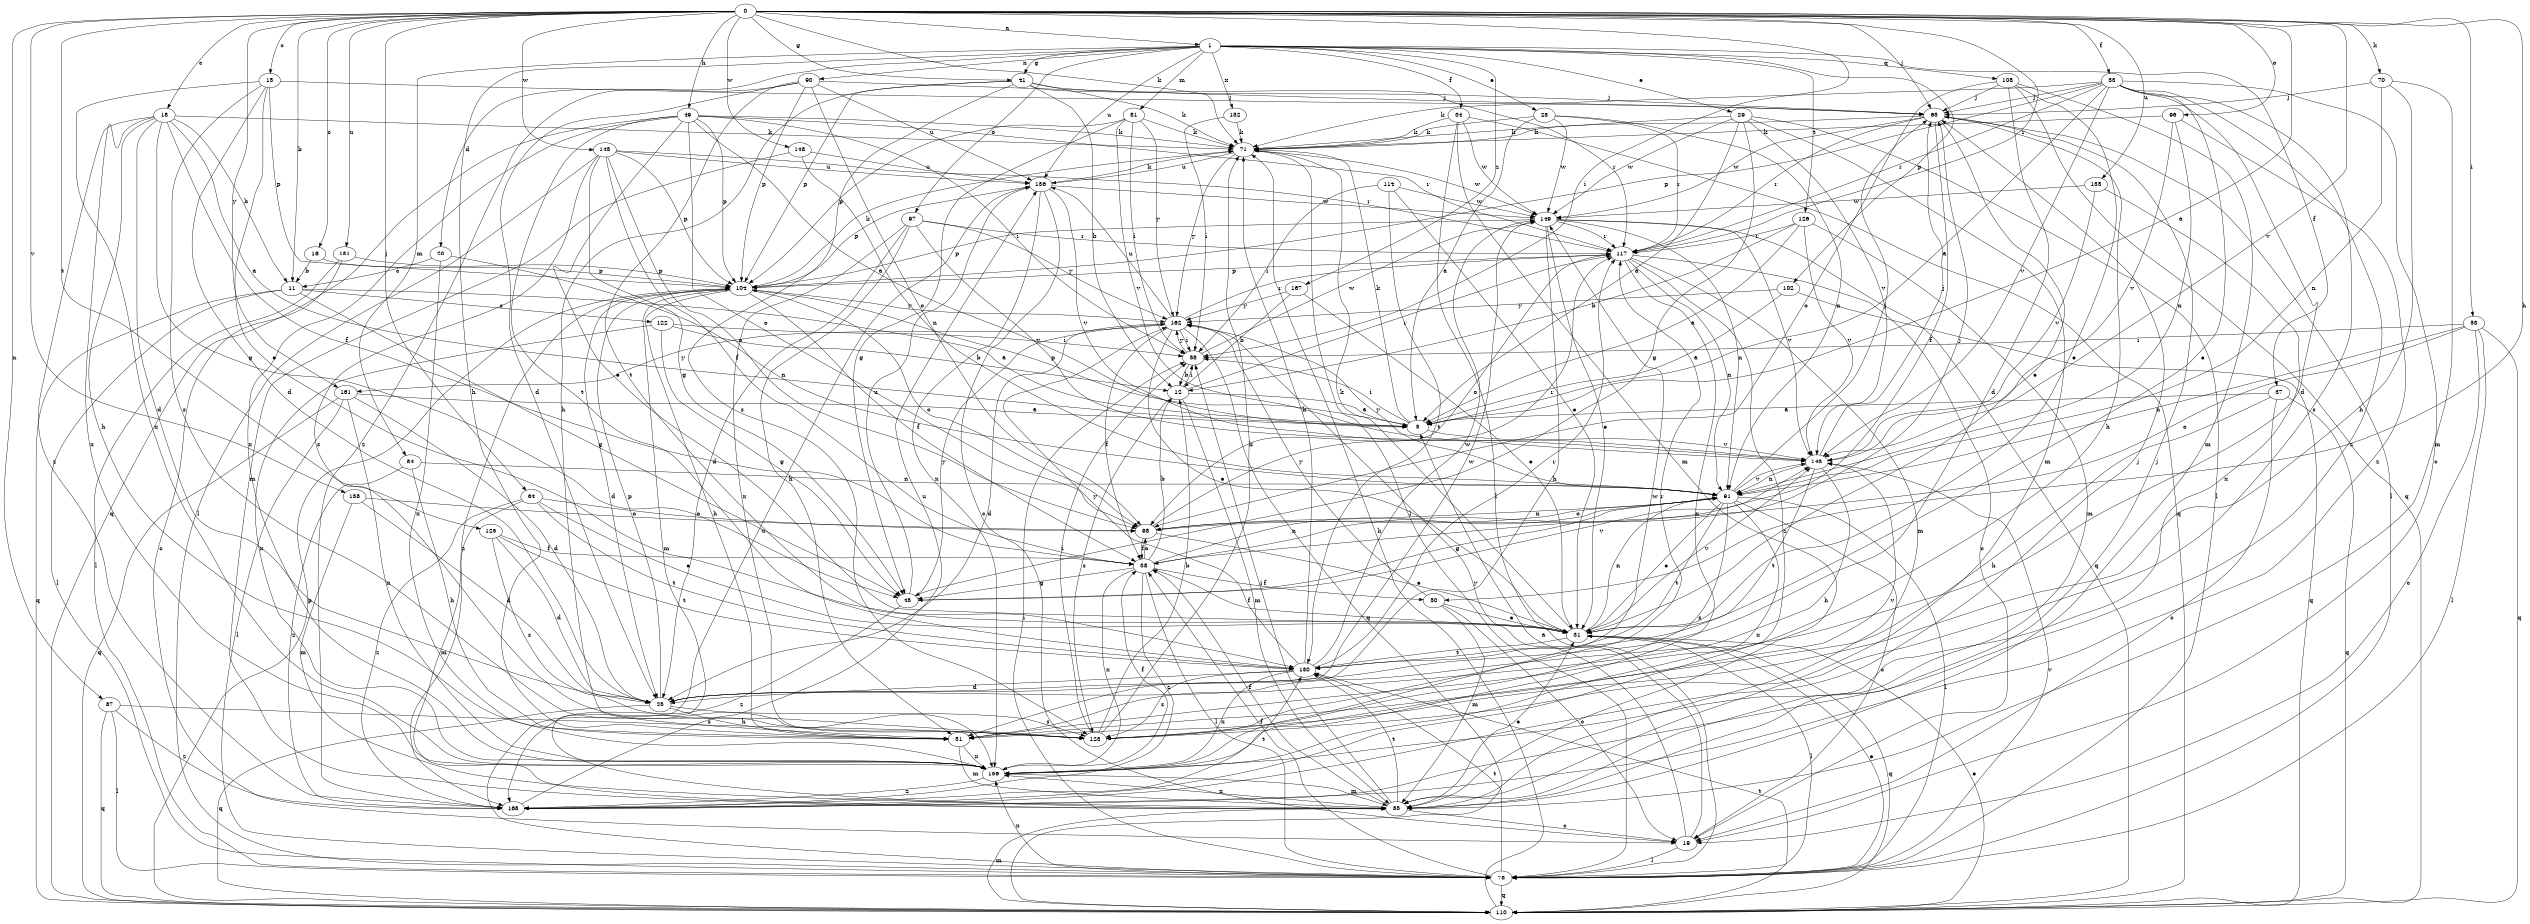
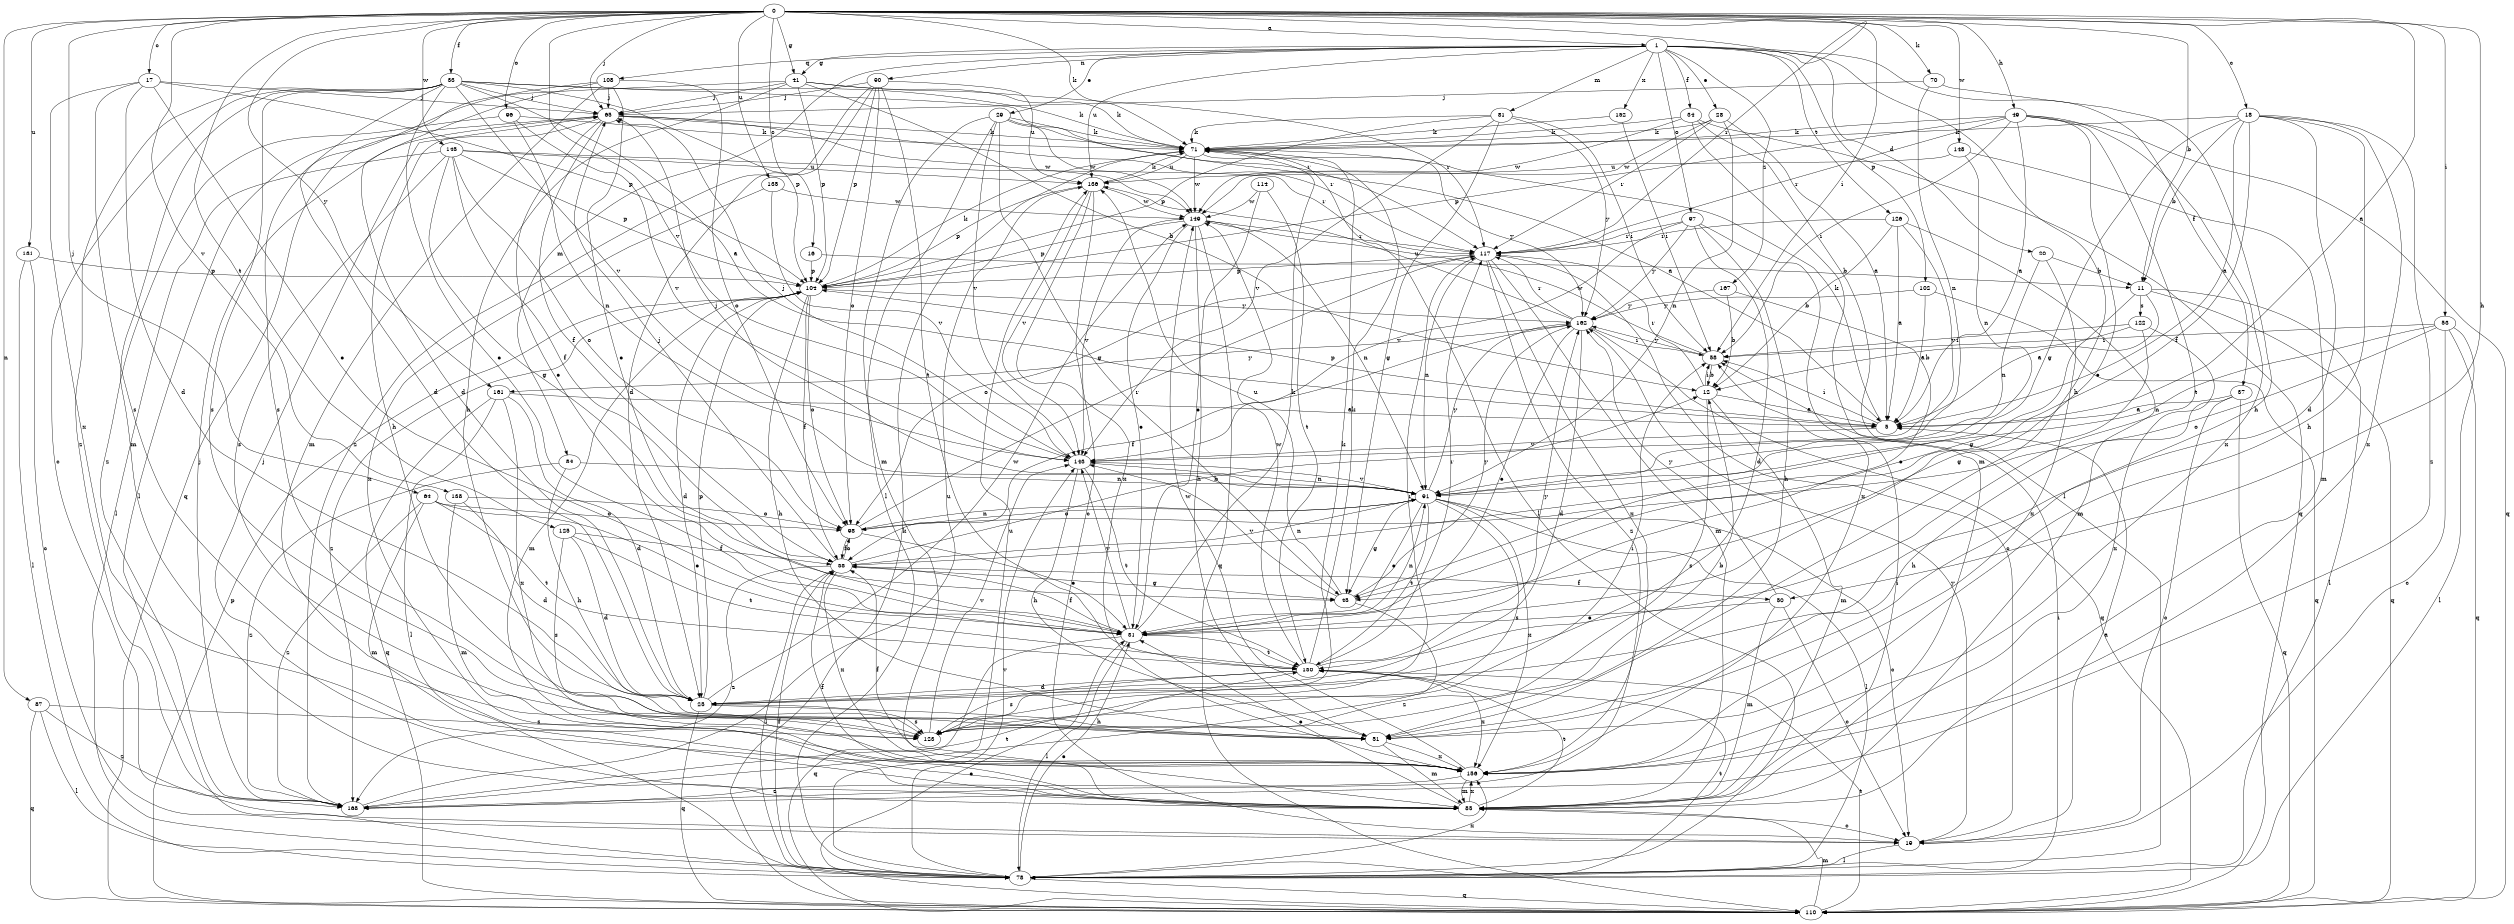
(270, 81) -> (149, 81)
(1271, 261) -> none
(398, 271) -> (2099, 271)
(824, 364) -> none
(2155, 650) -> (423, 761)
